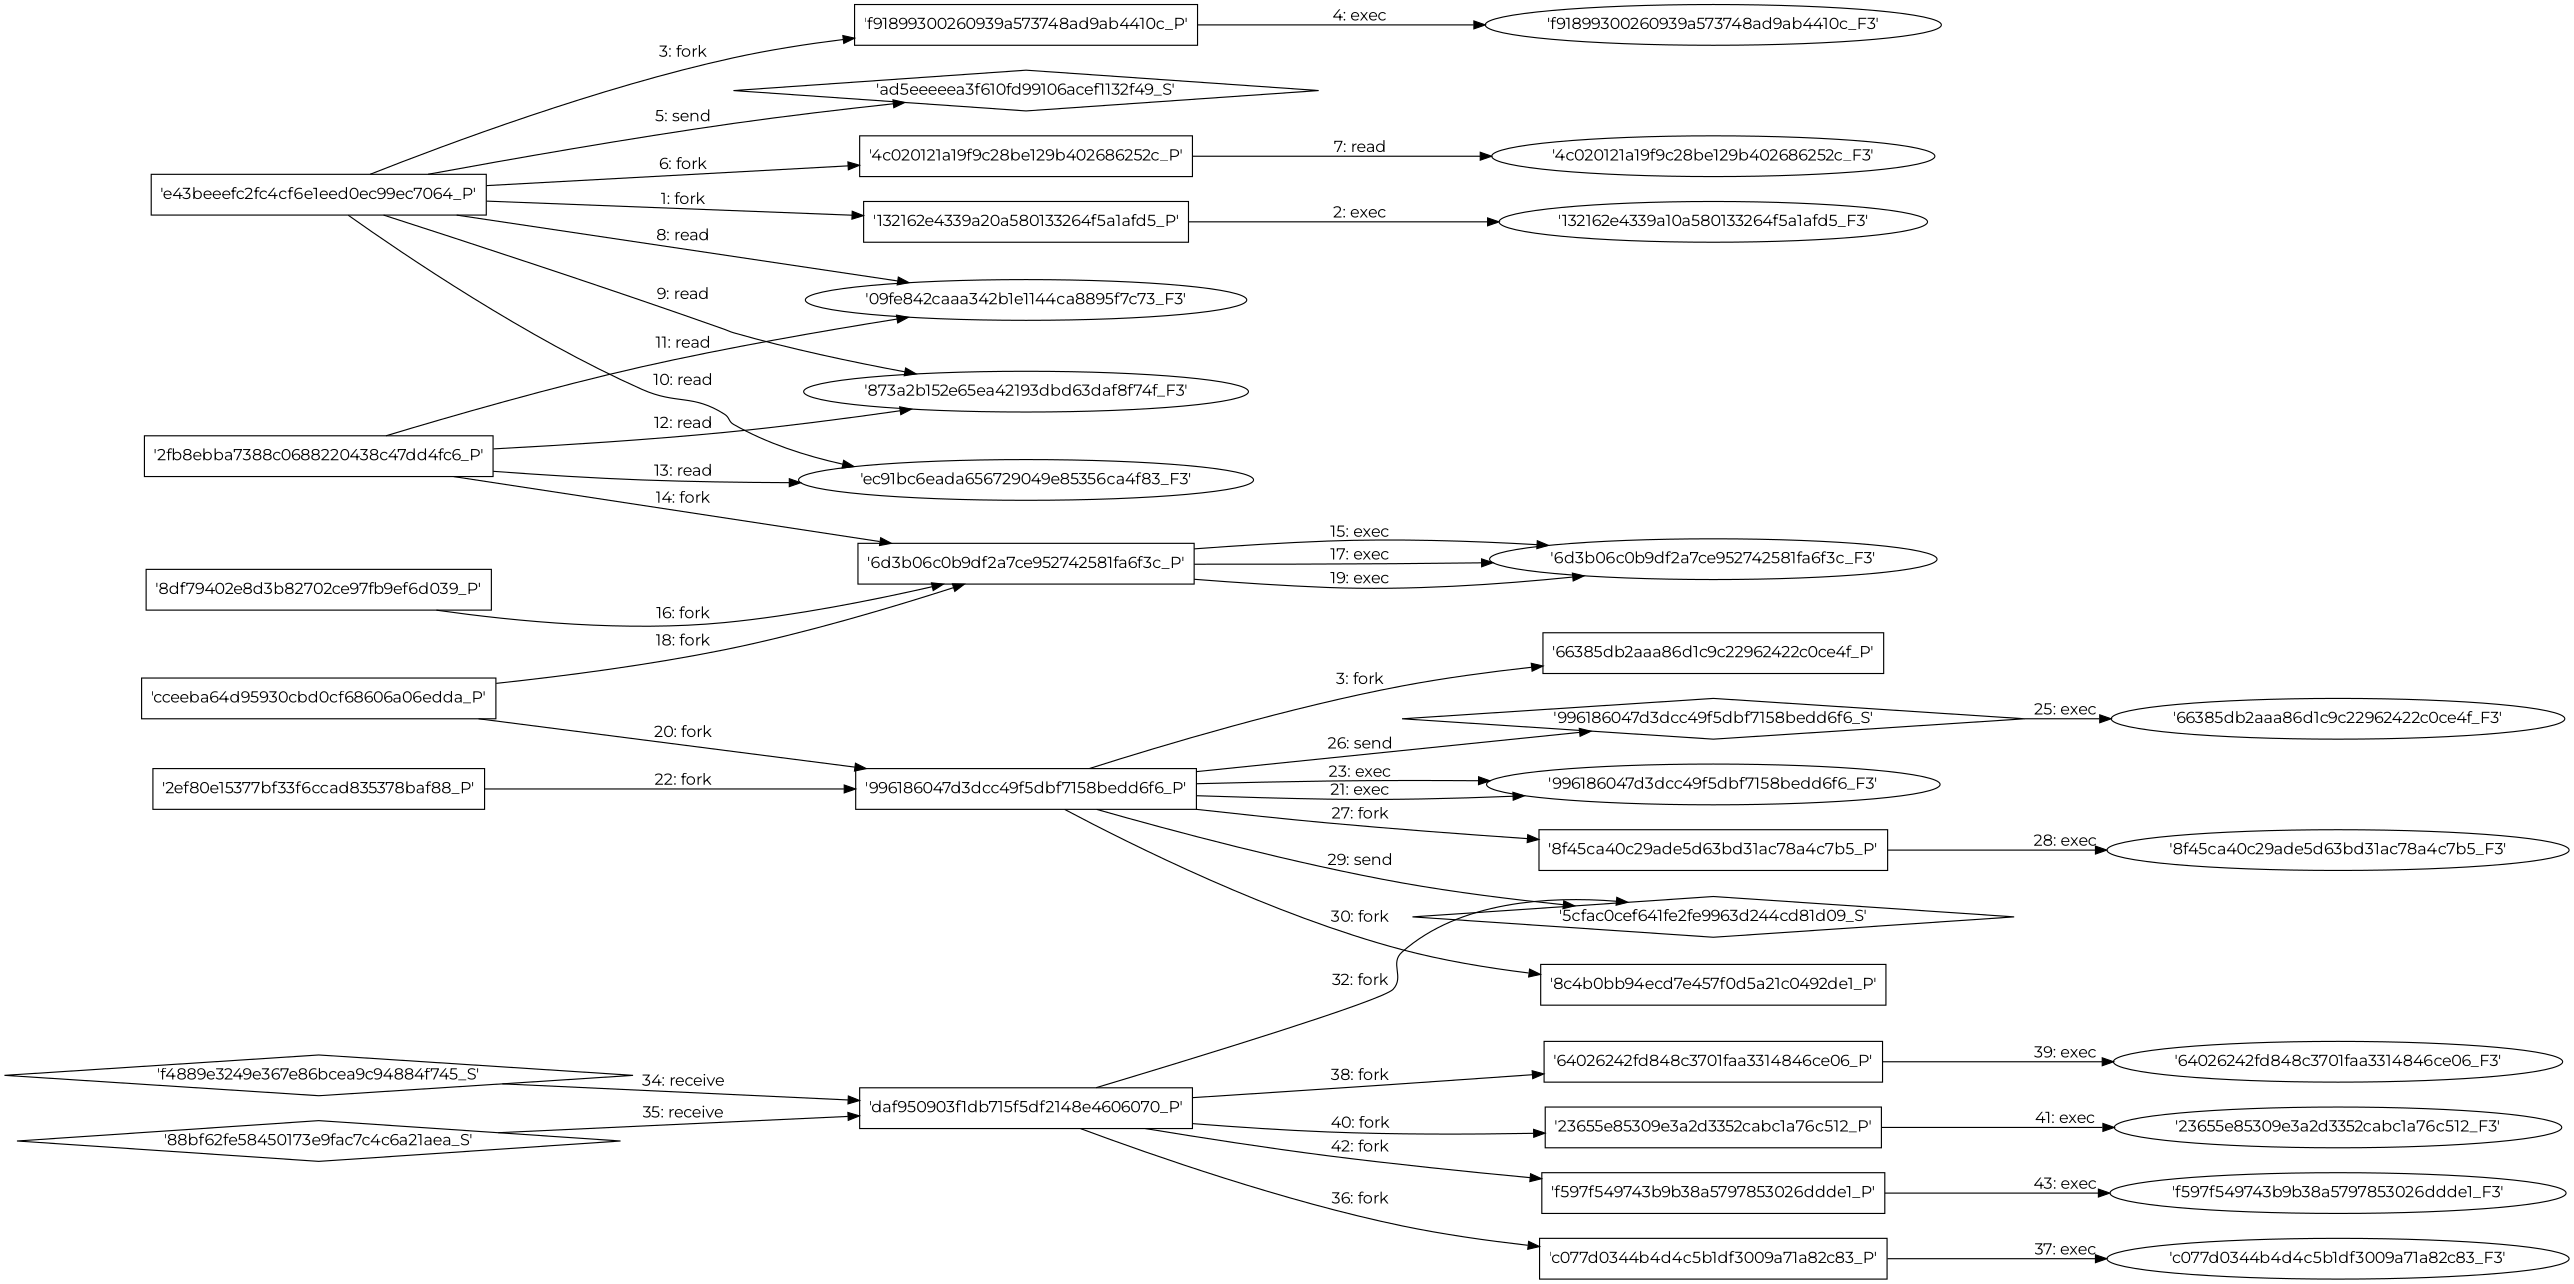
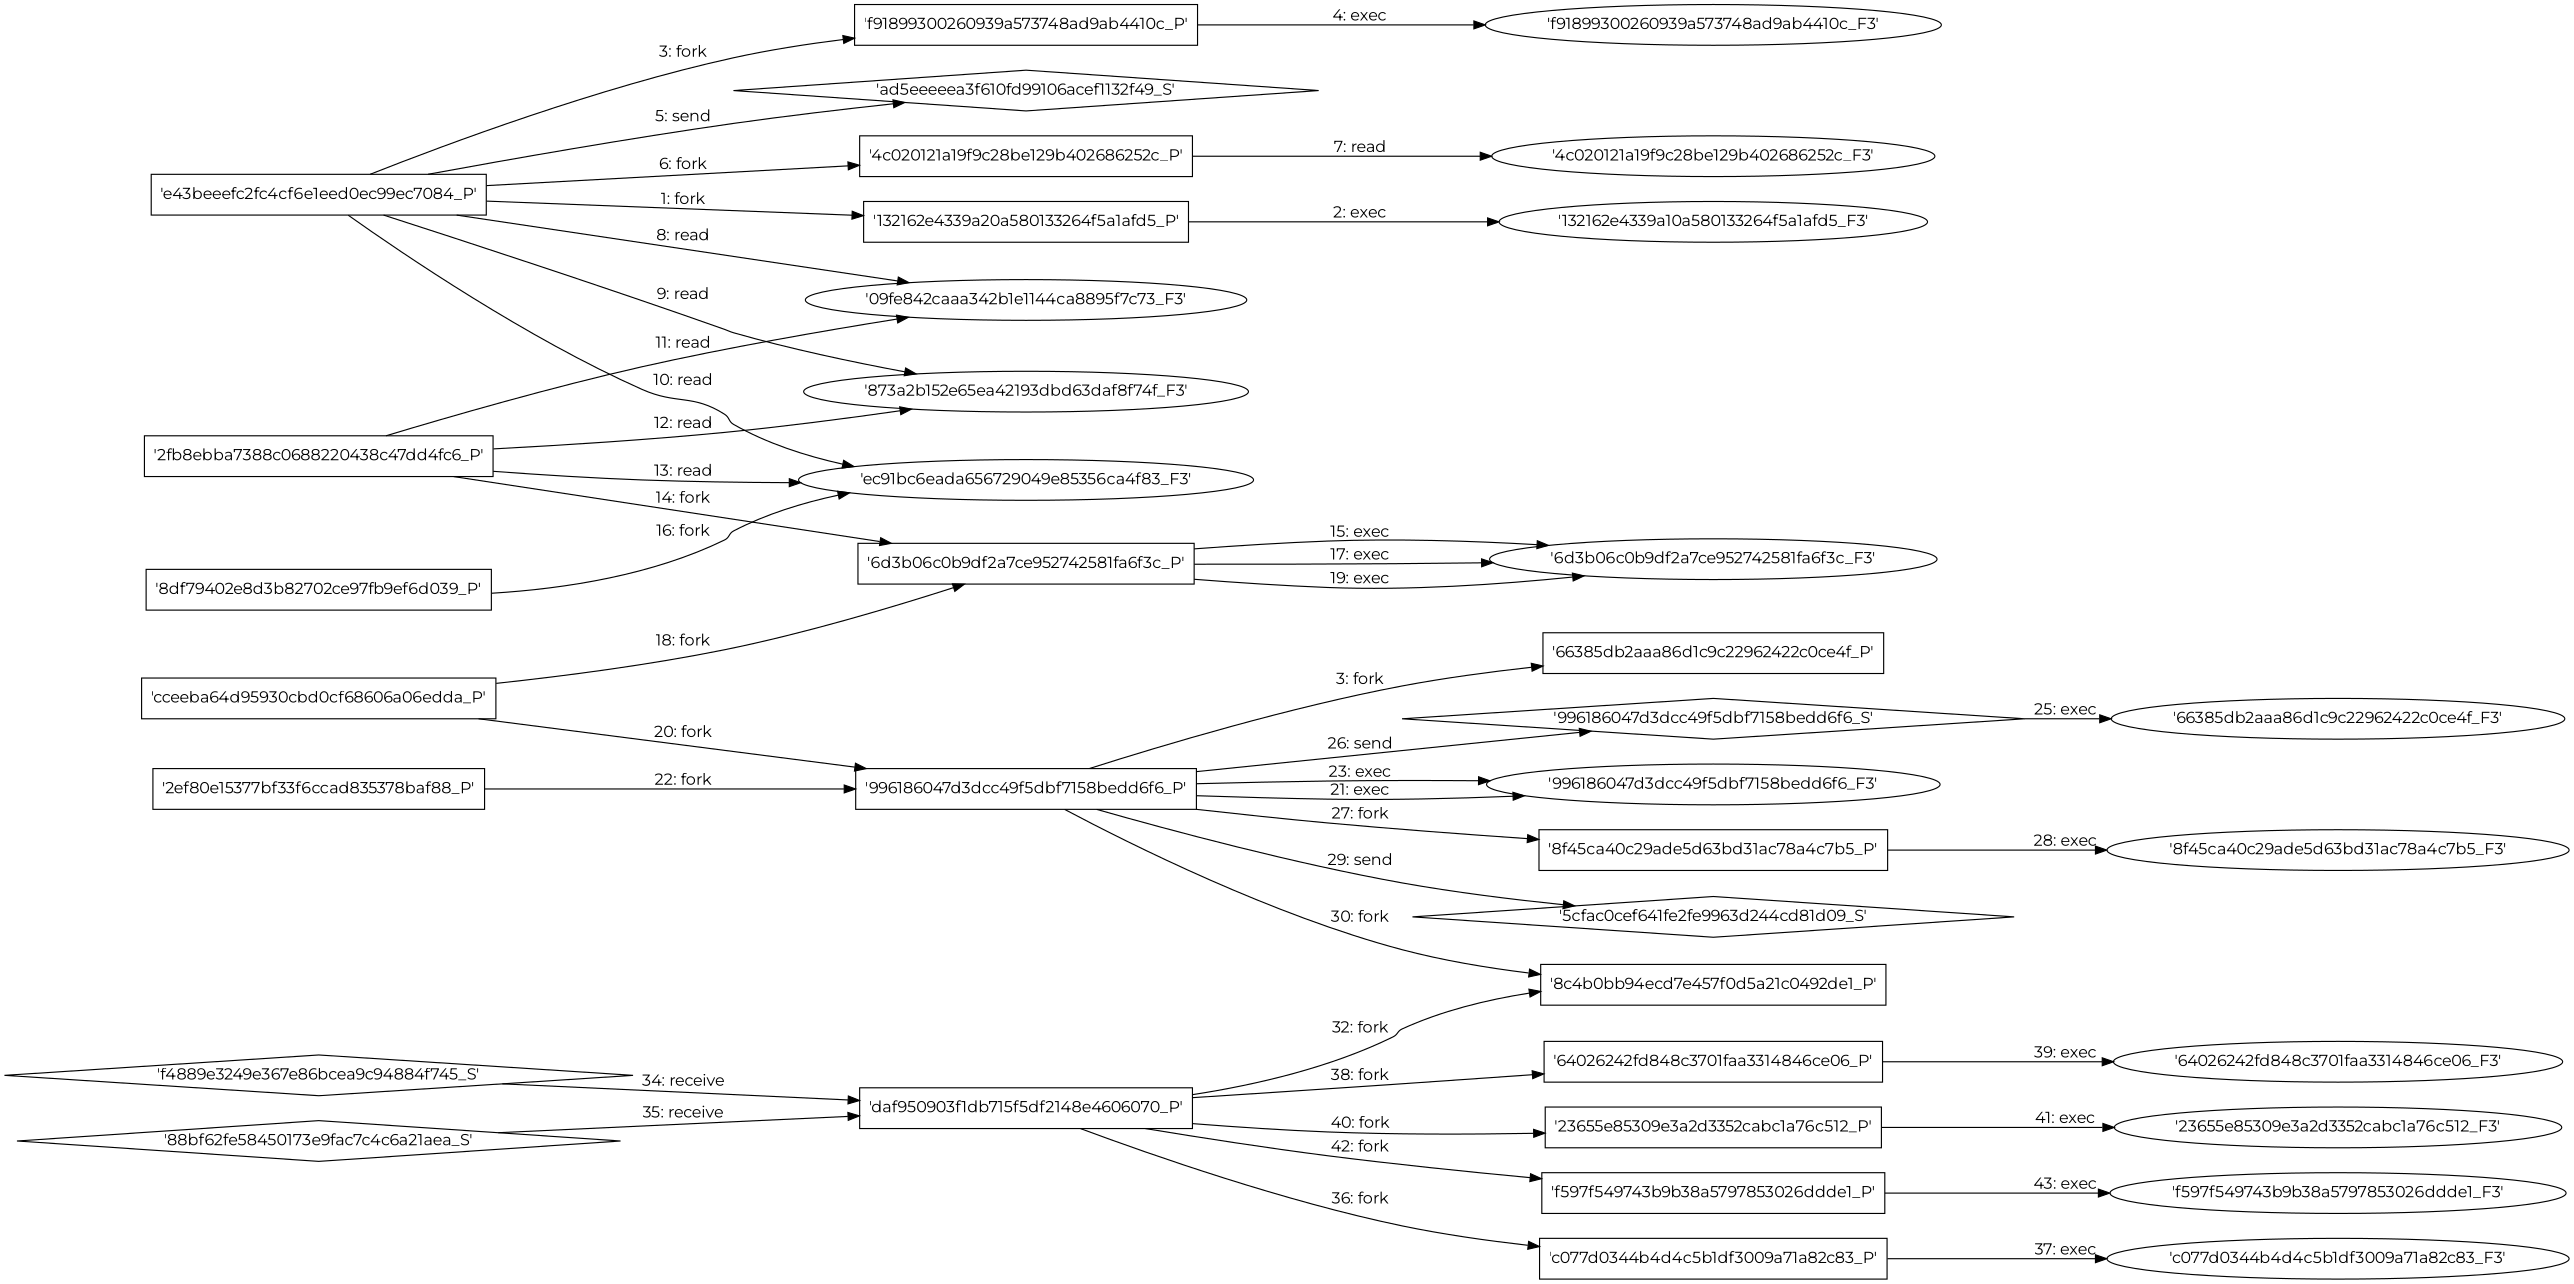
(319, 195) -> (319, 195)
(686, 625) -> (671, 562)
(1372, 999) -> (1363, 1050)
